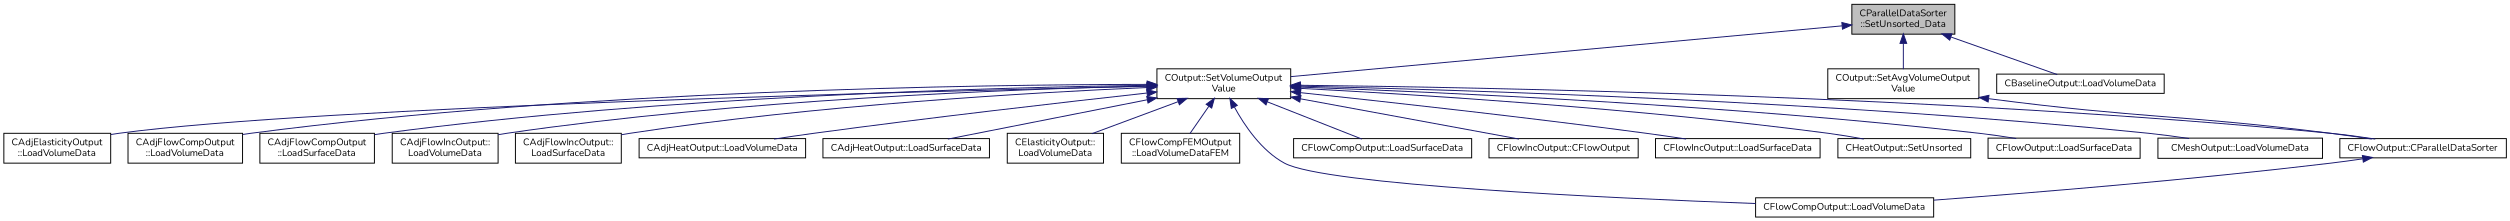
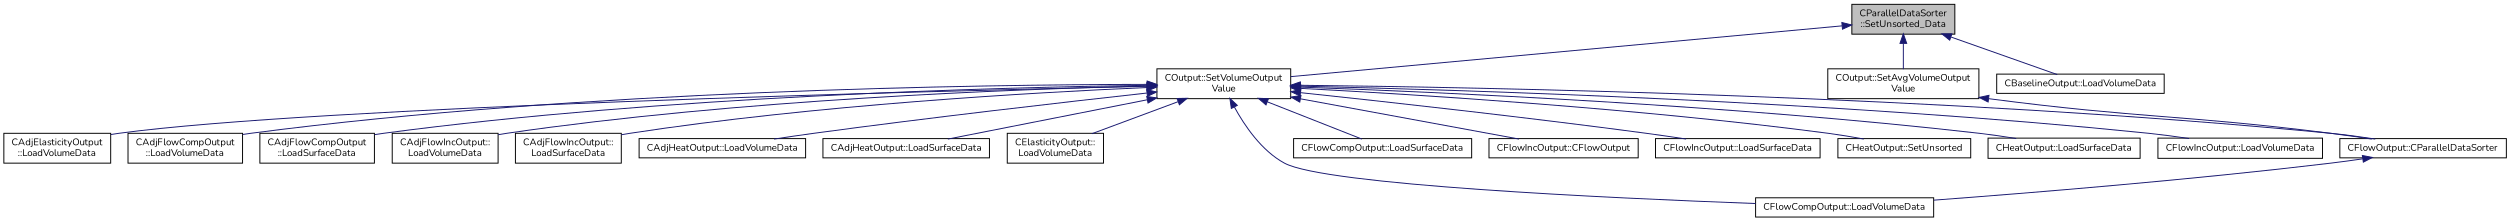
(1181, 148) -> none
(2064, 148) -> (2064, 148)
(2240, 148) -> (2240, 148)
